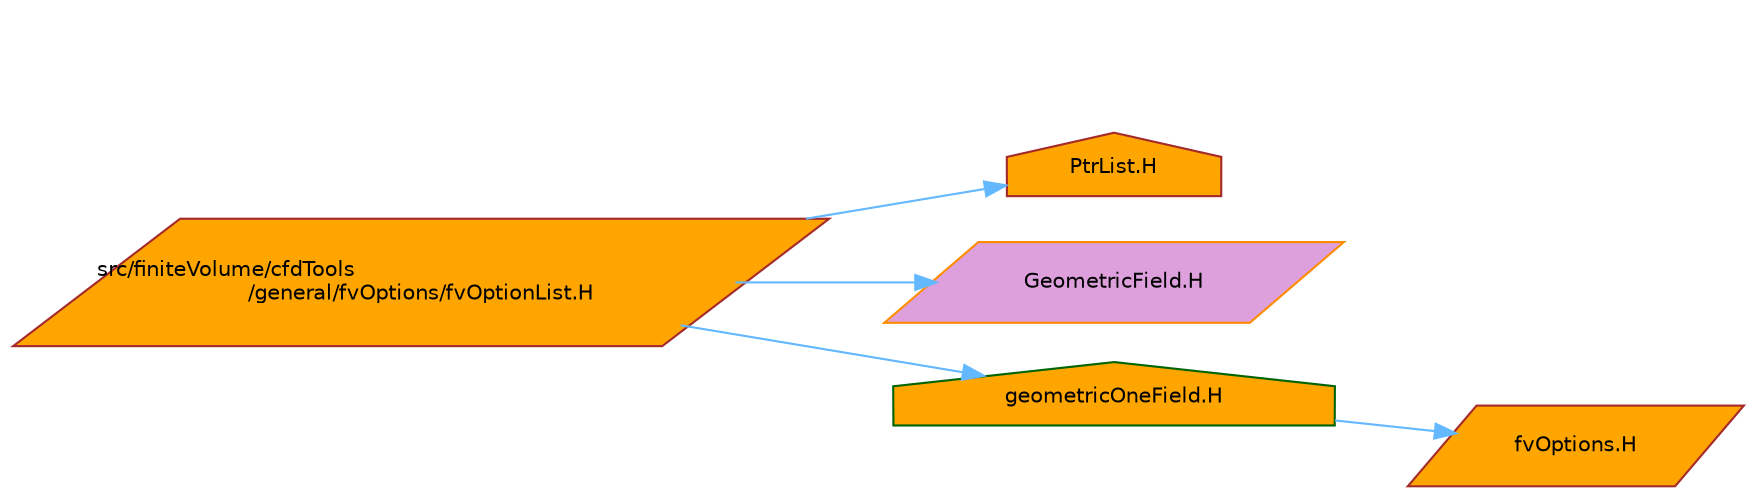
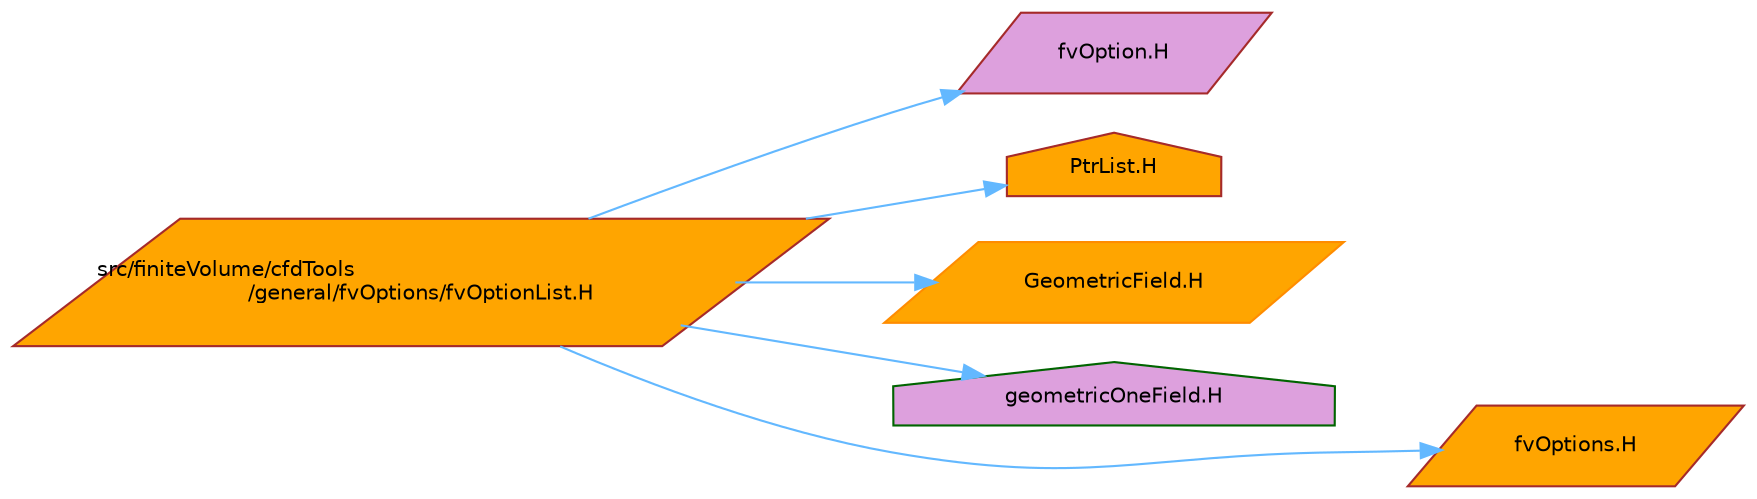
none -> (1114, 53)
(1114, 282) -> (1114, 282)
(1114, 397) -> (1114, 397)
(1385, 426) -> (981, 464)
